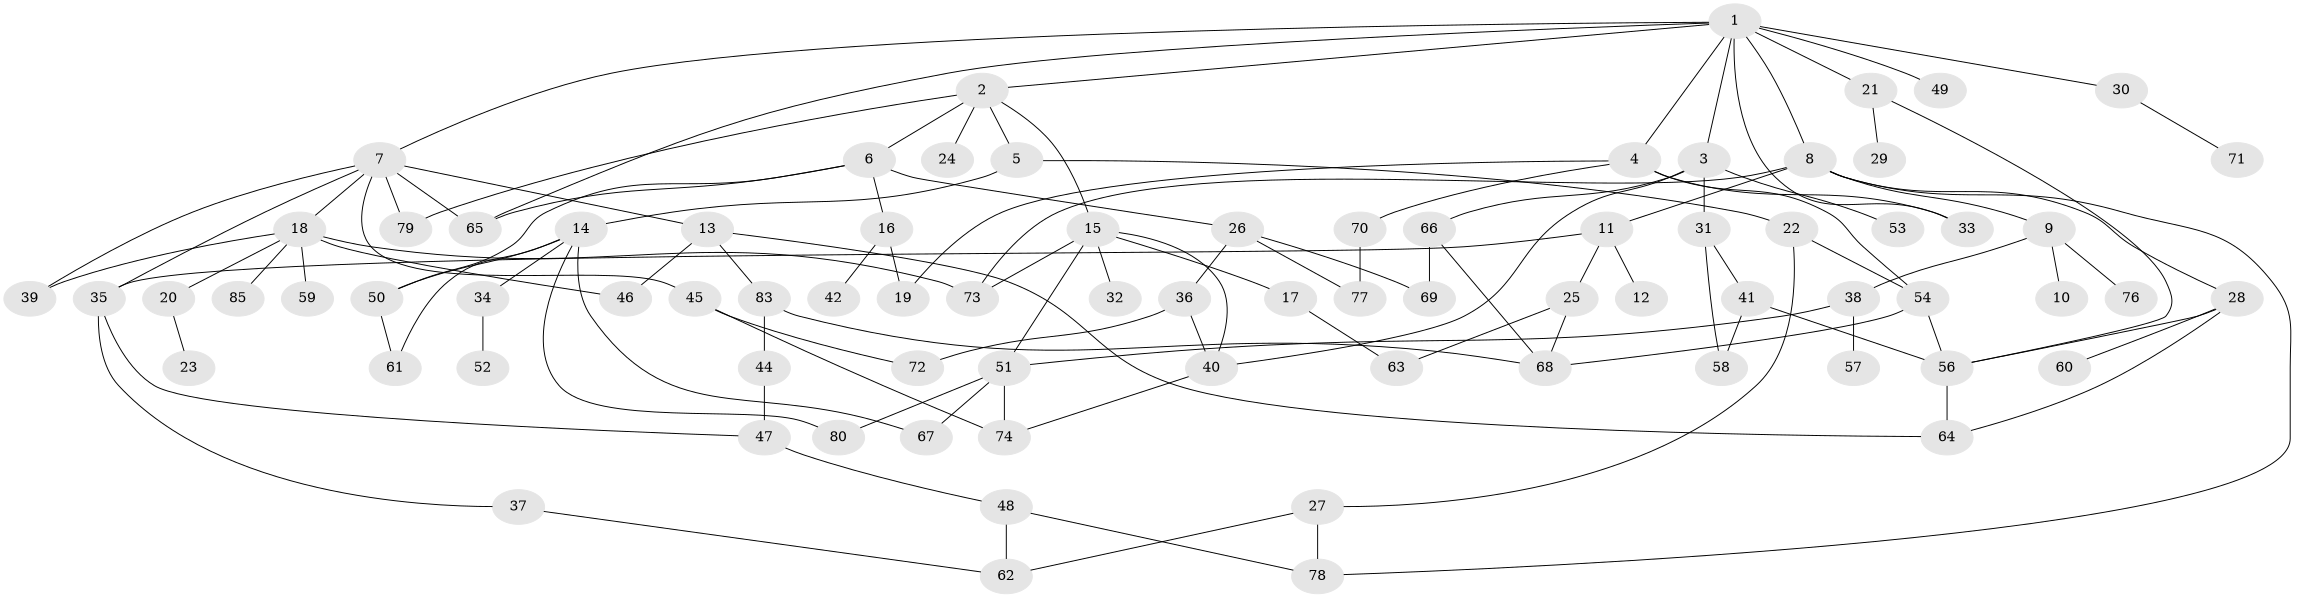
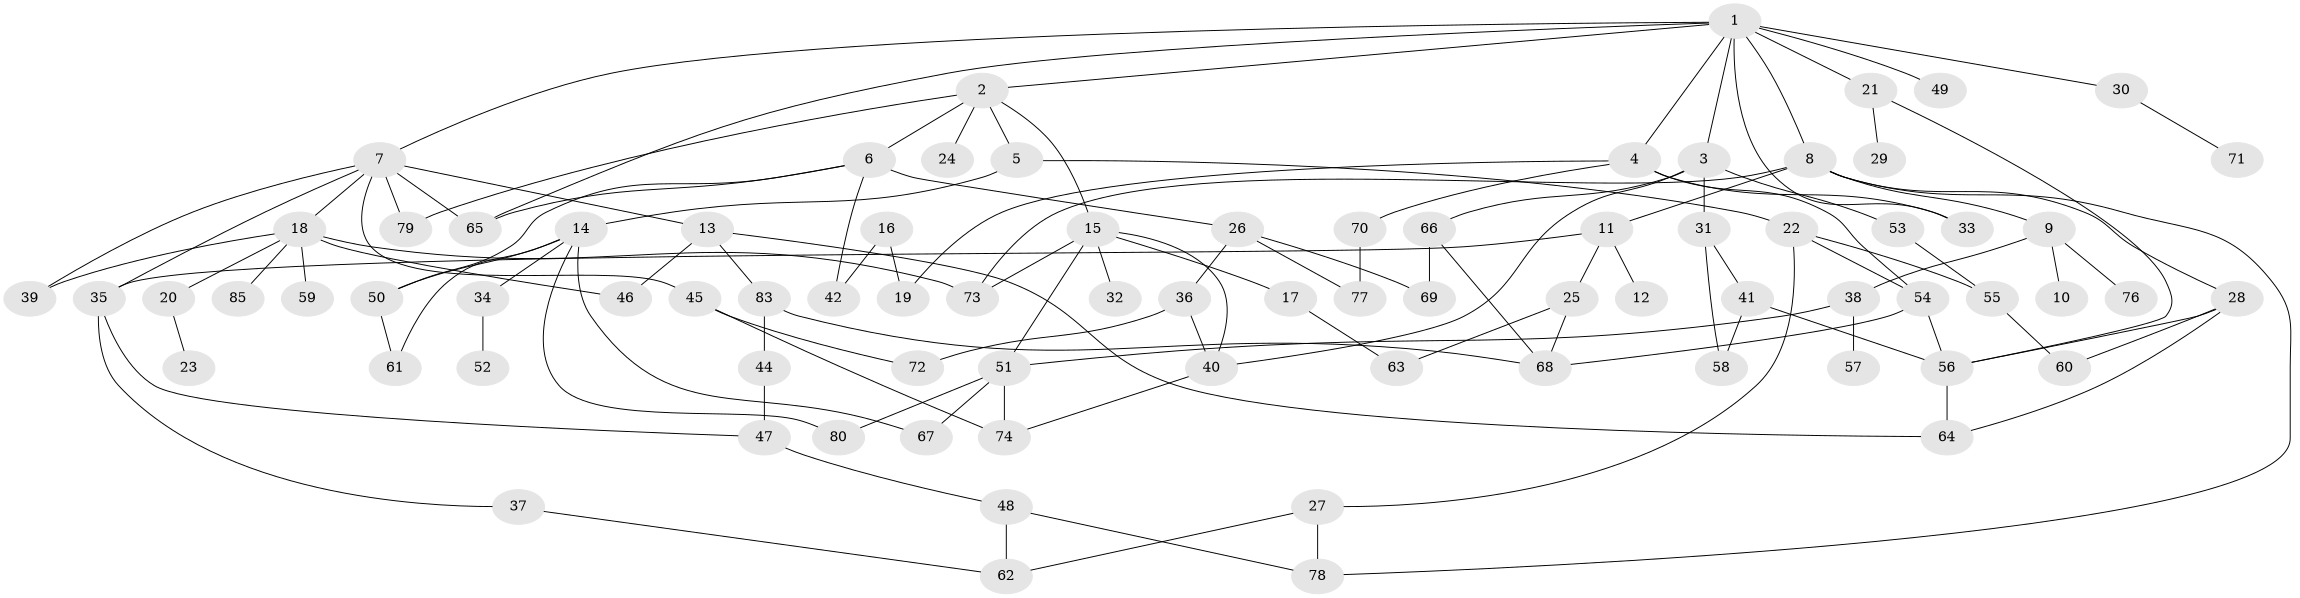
(877, 192) -> (848, 229)
none -> (1992, 299)
